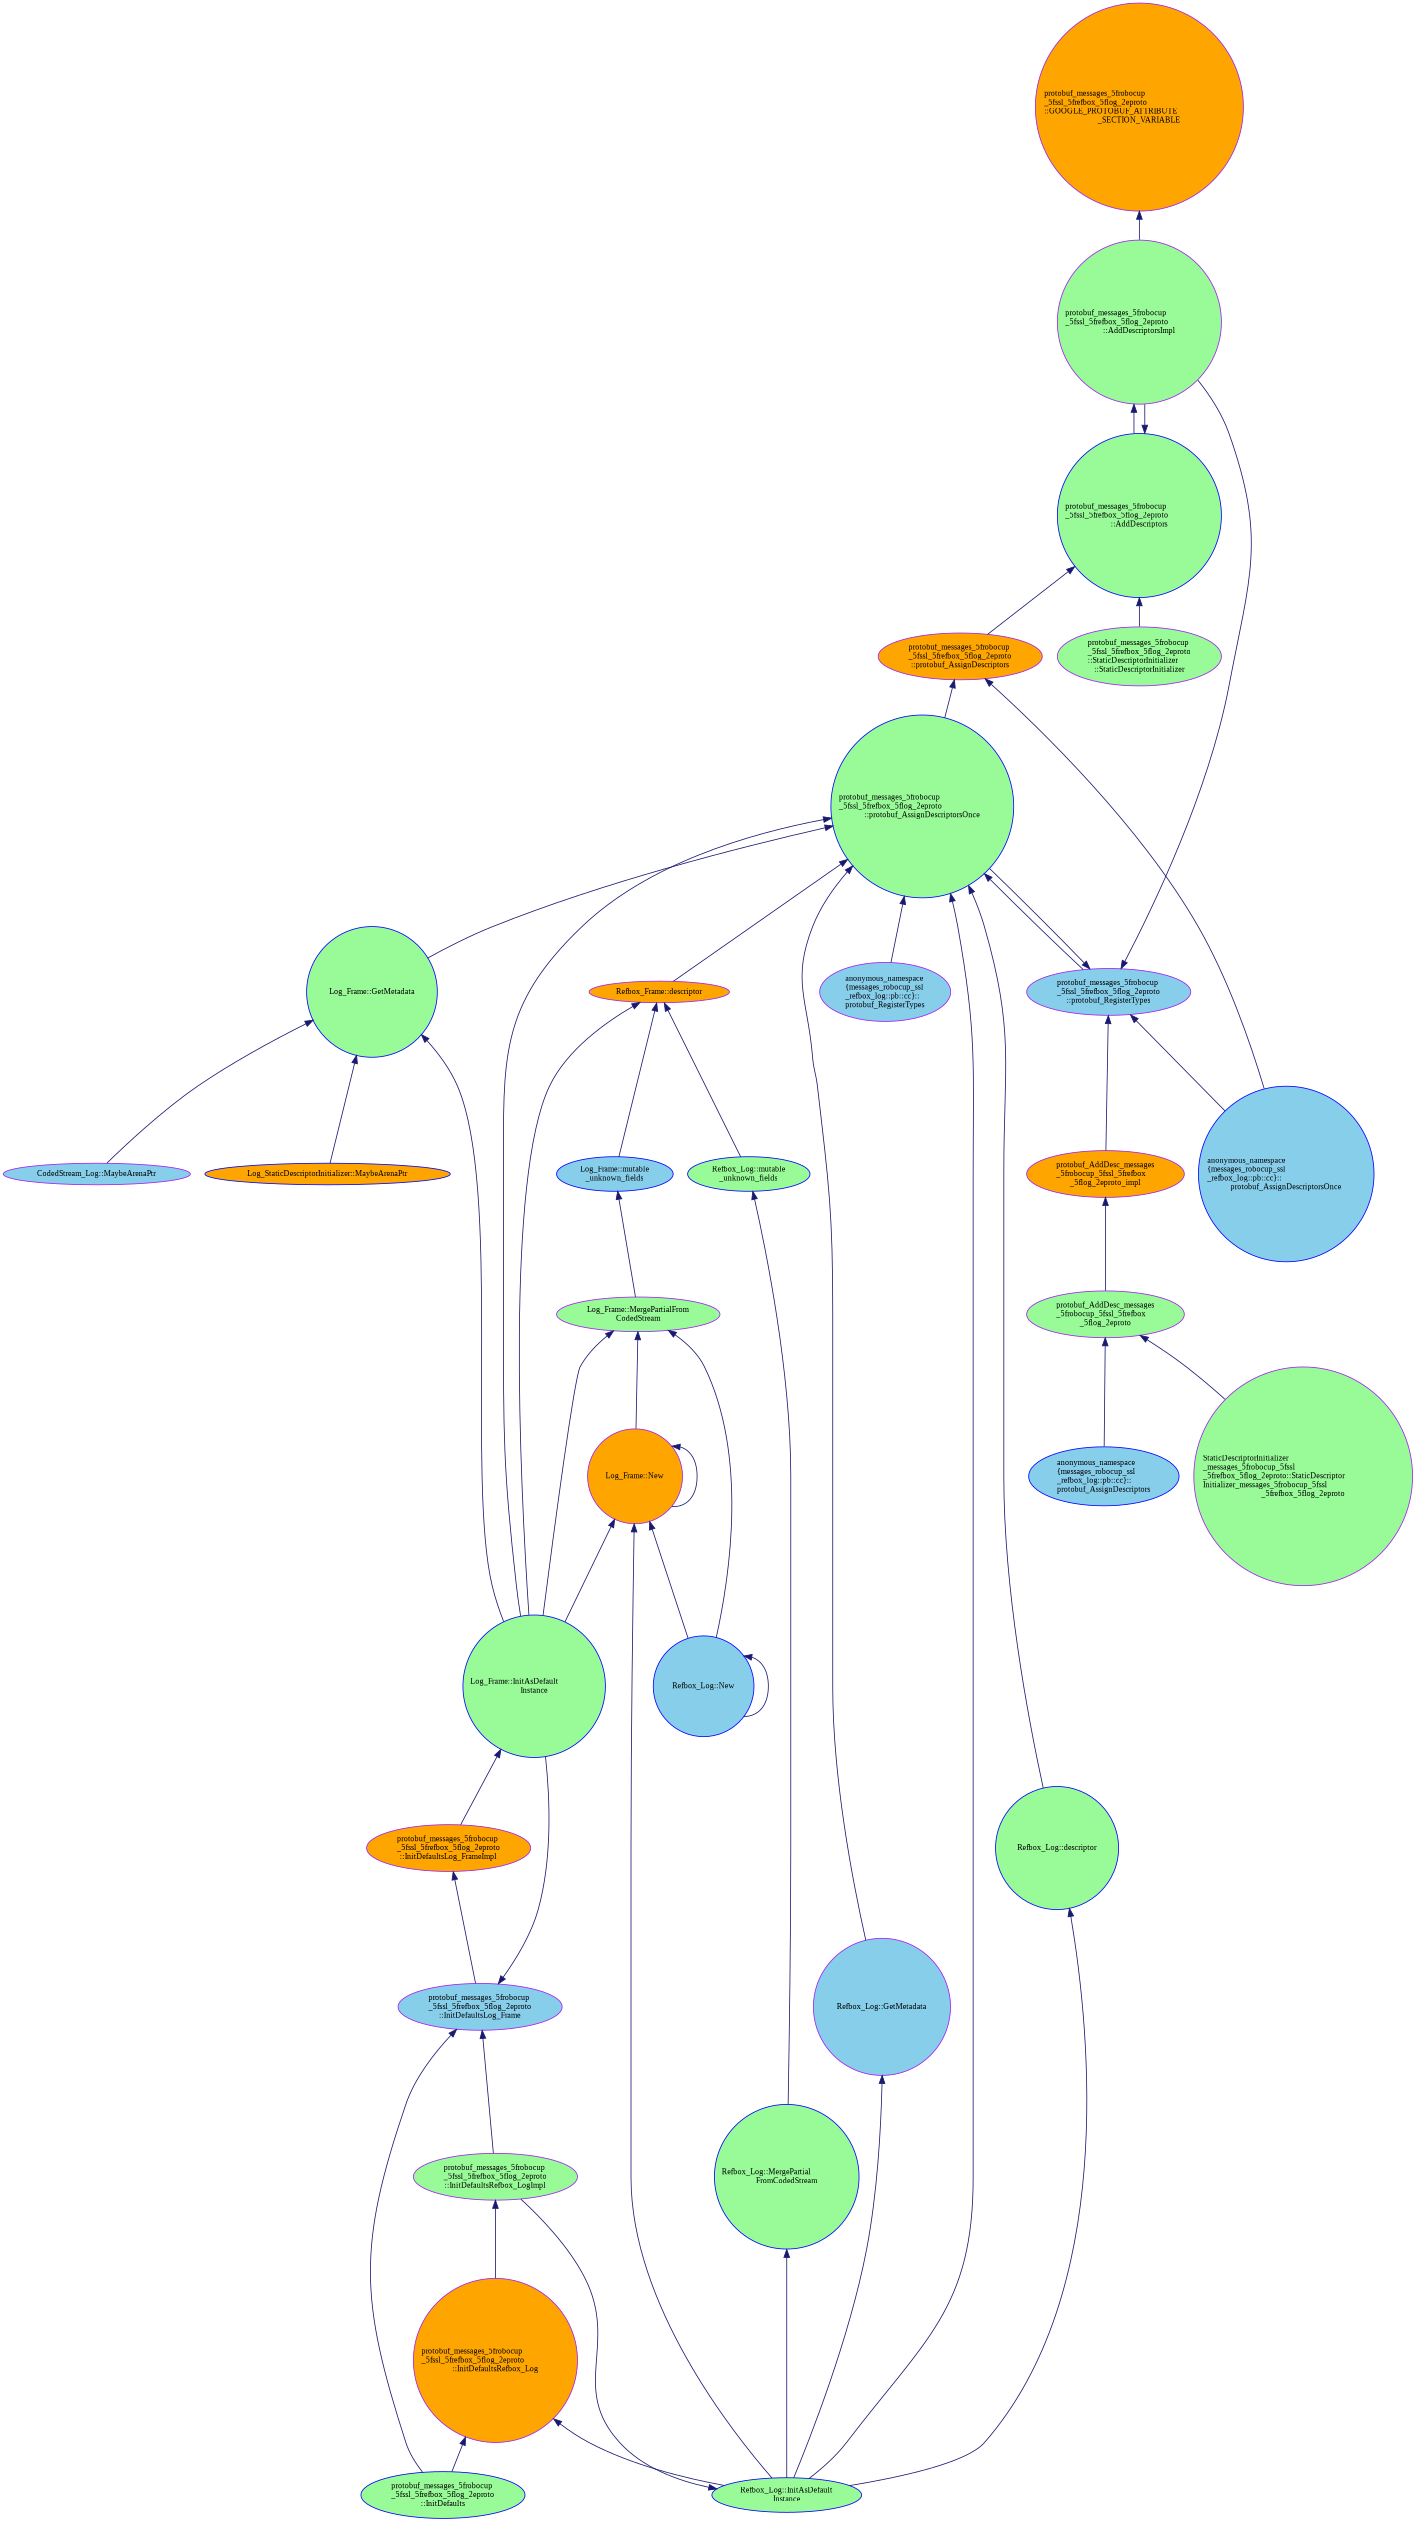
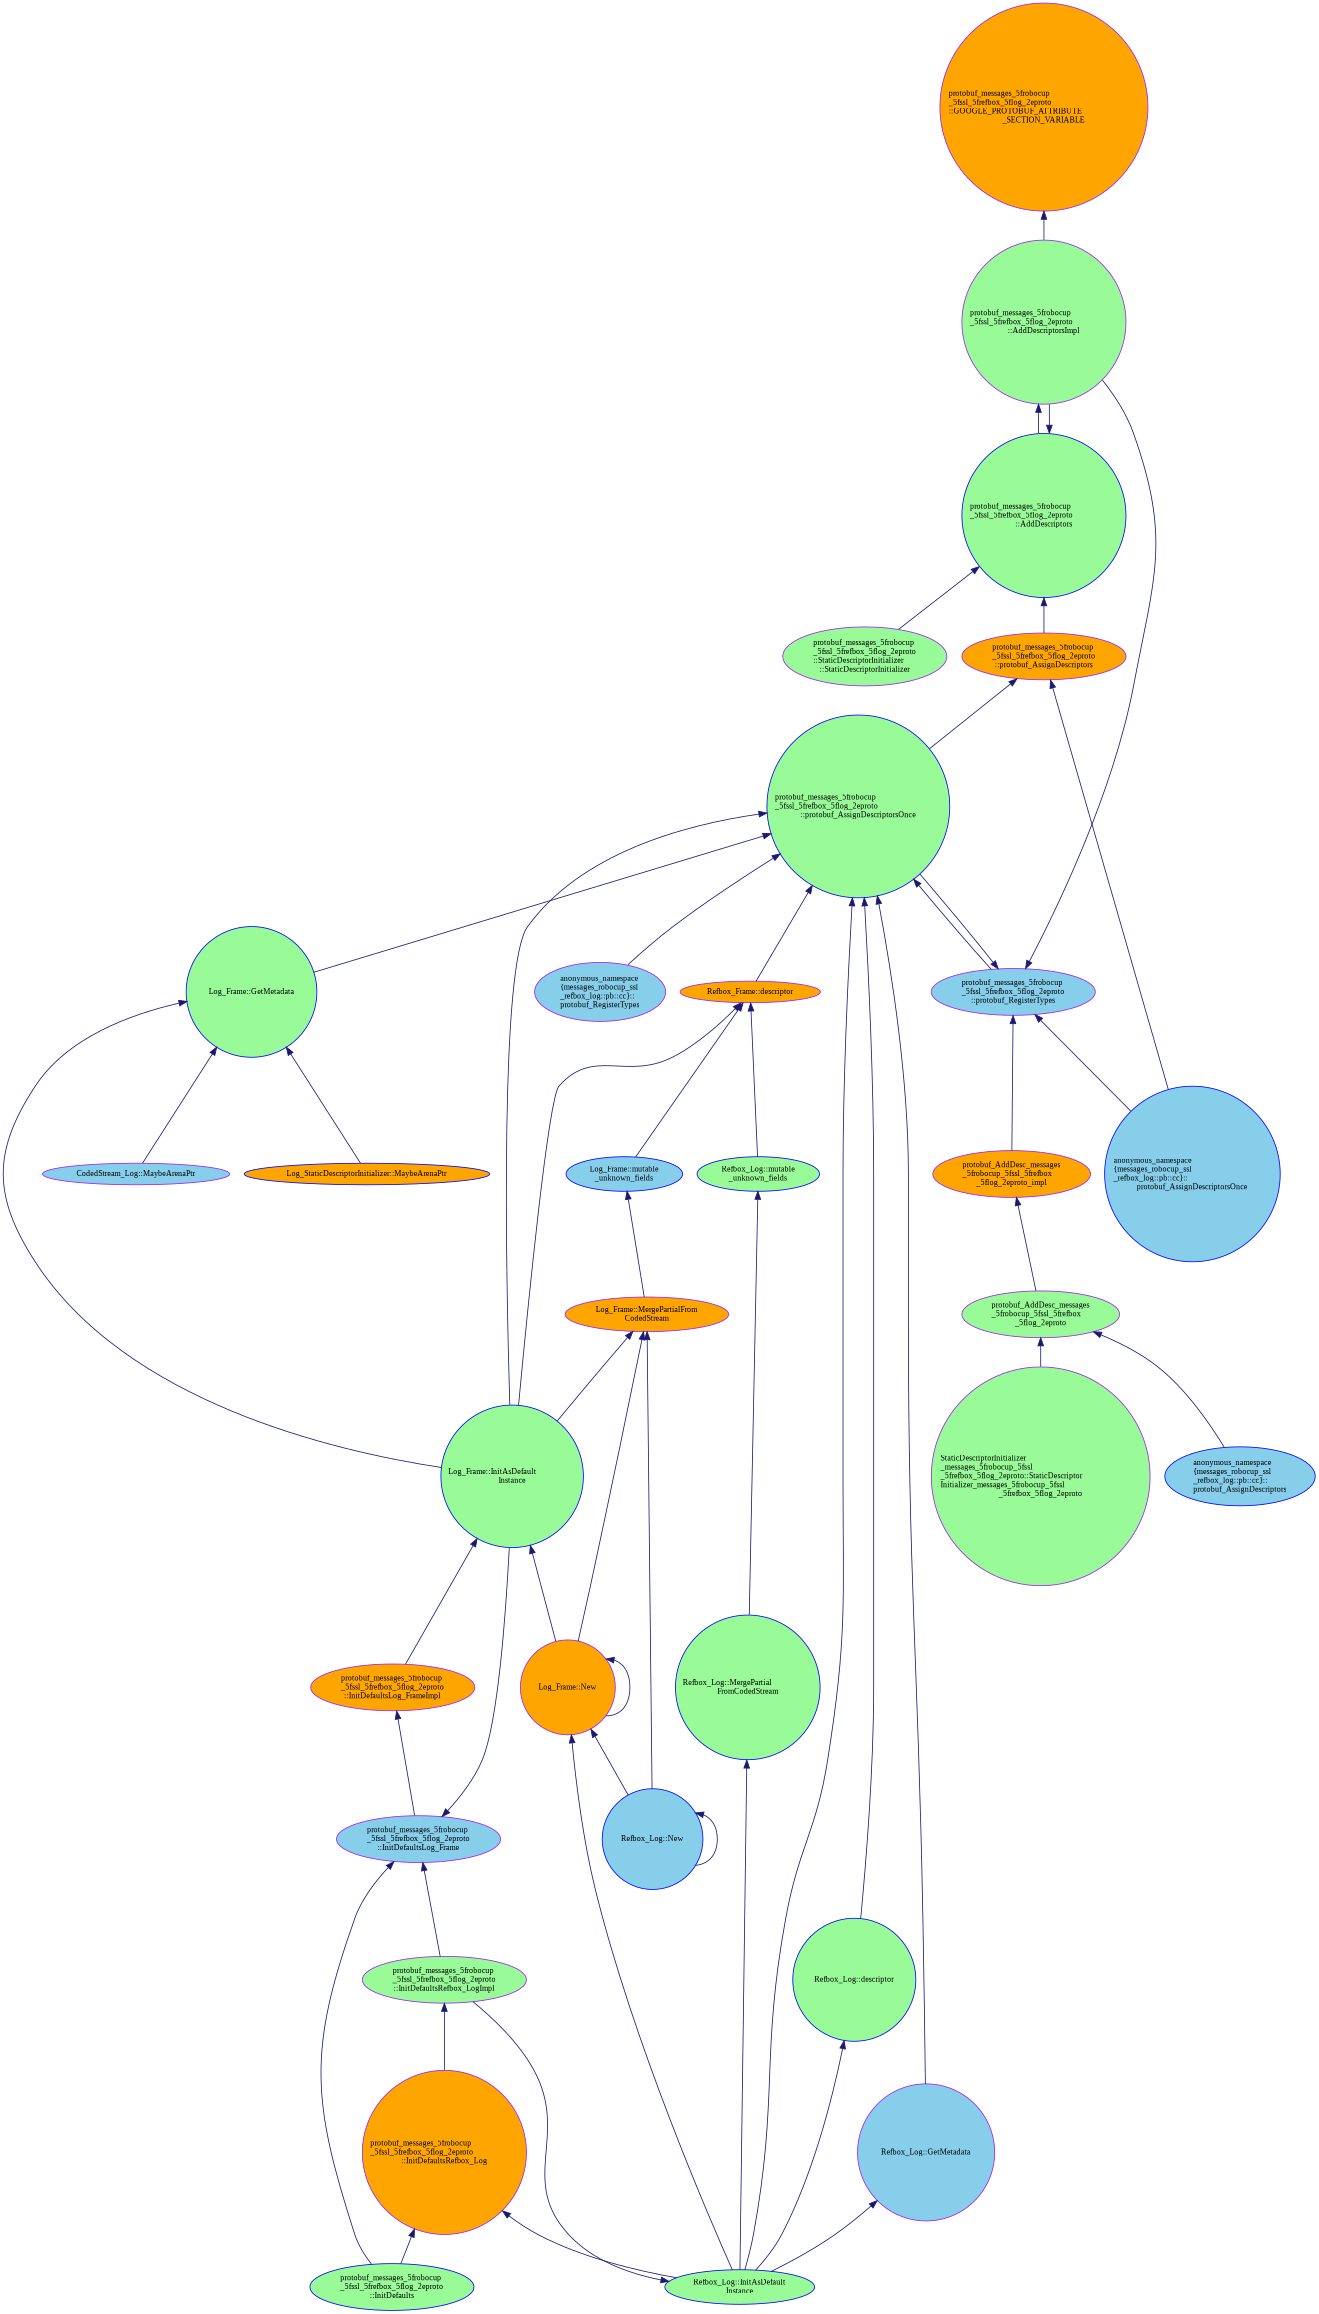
(638, 1314) -> (647, 1314)
(588, 1574) -> (544, 1597)
